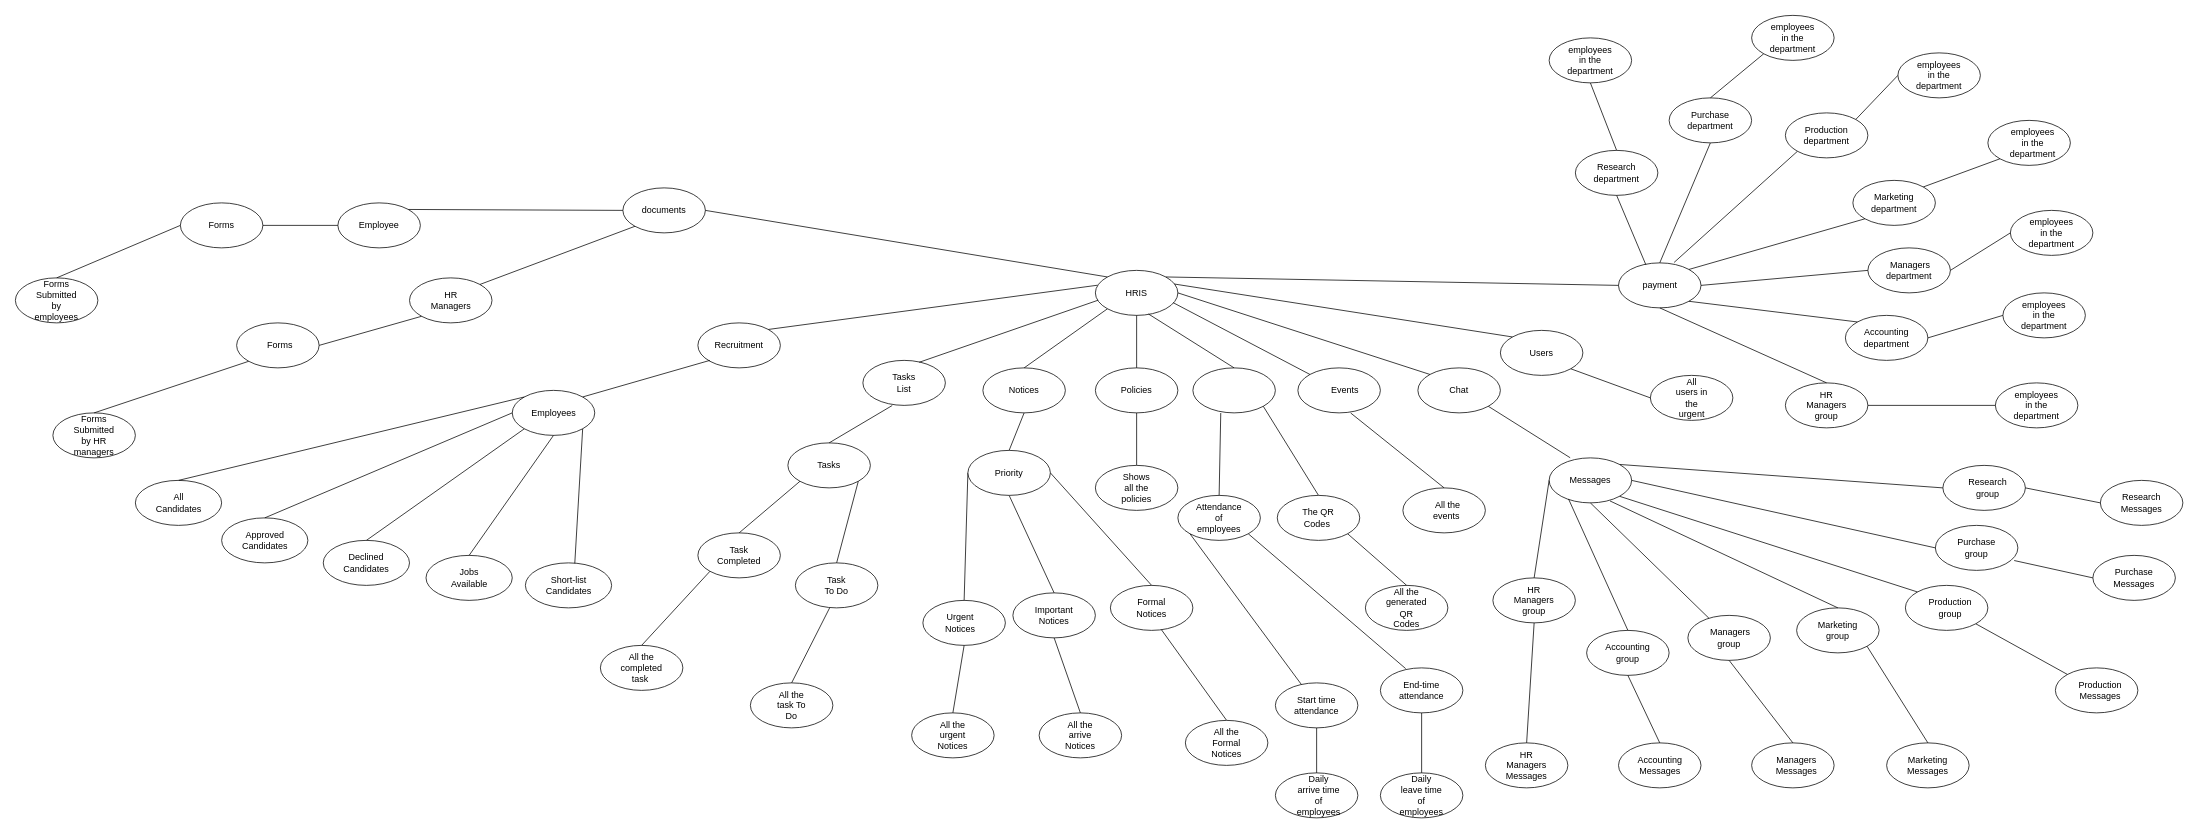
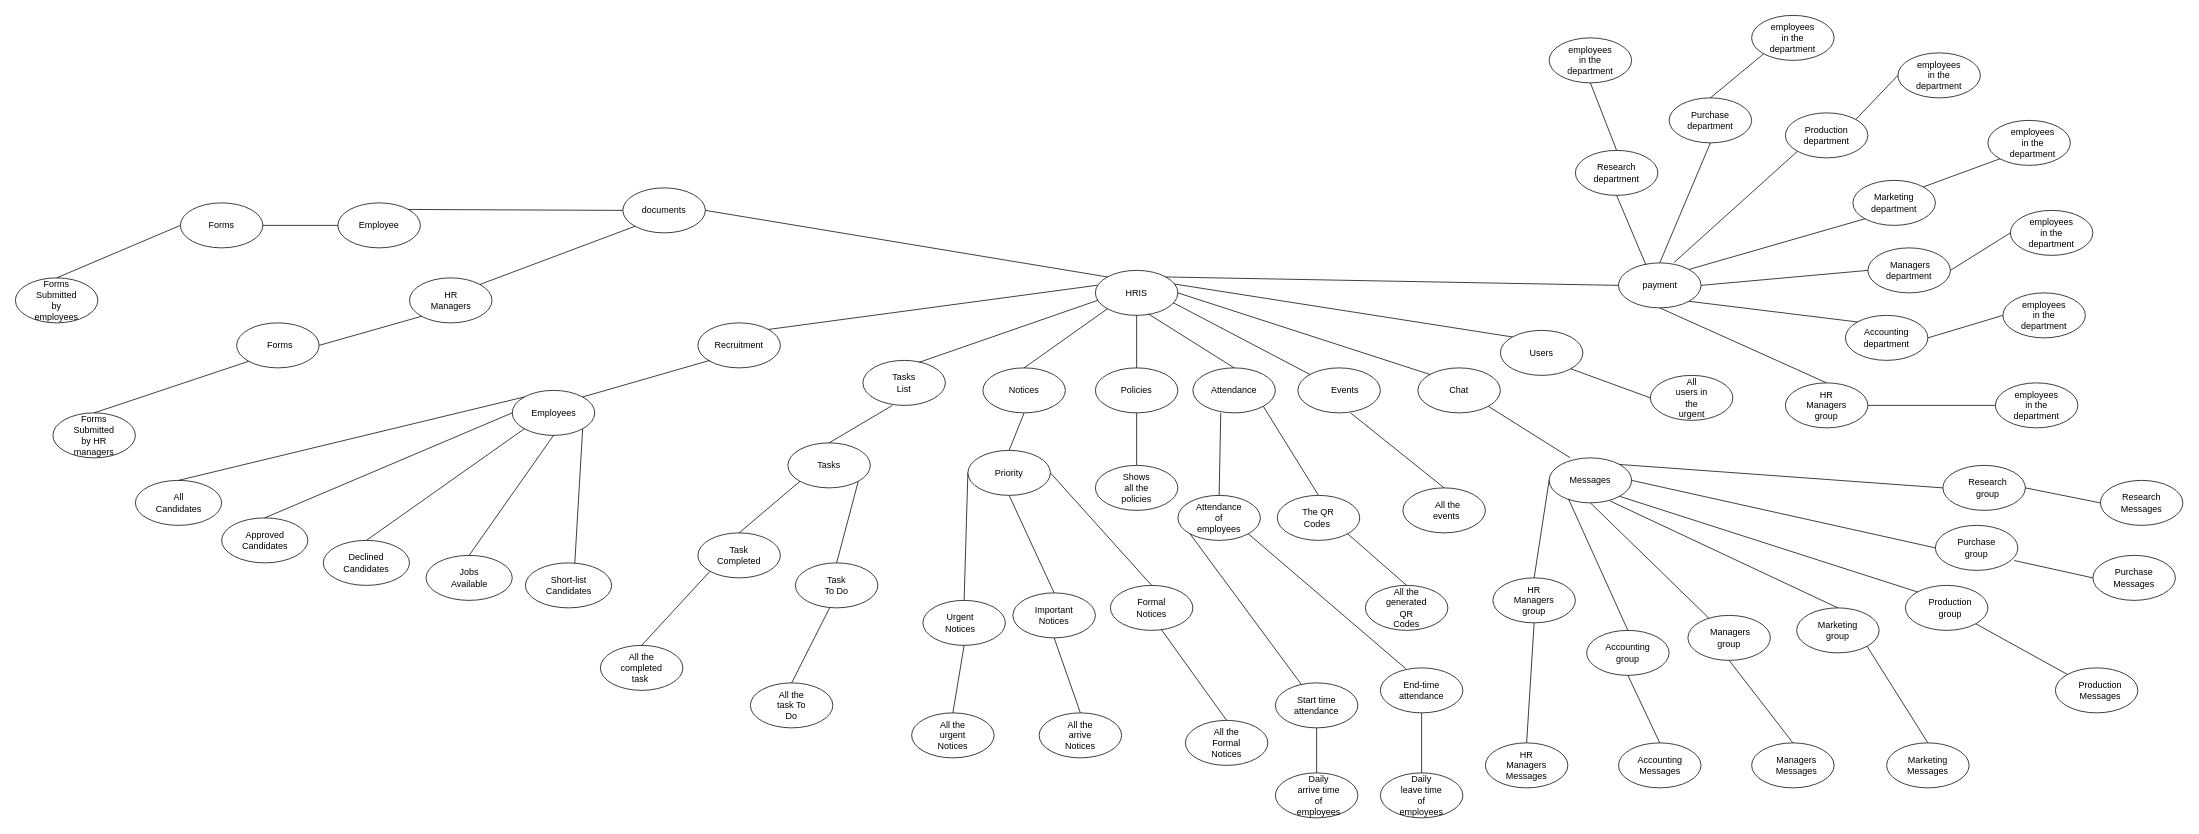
none -> (1234, 390)
